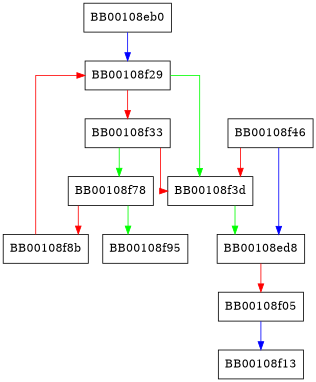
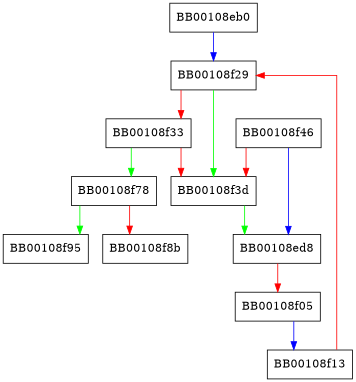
(36, 134) -> (337, 176)
